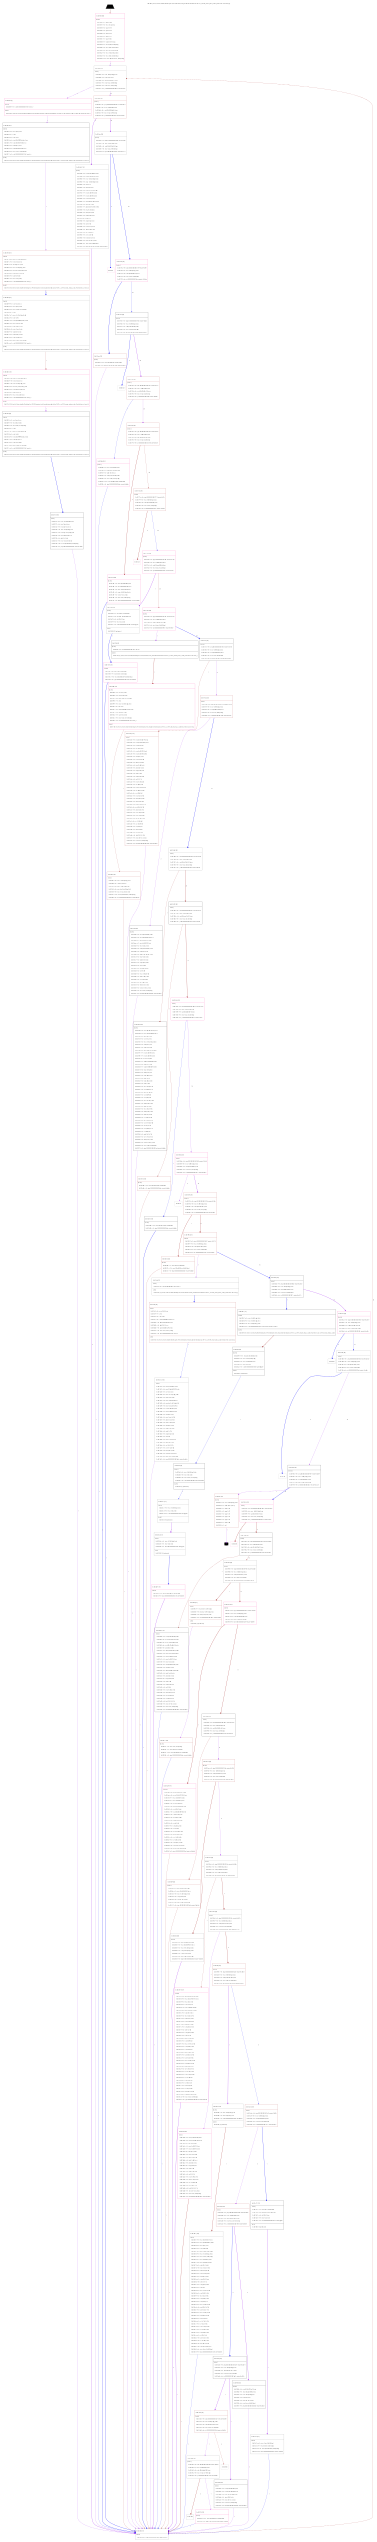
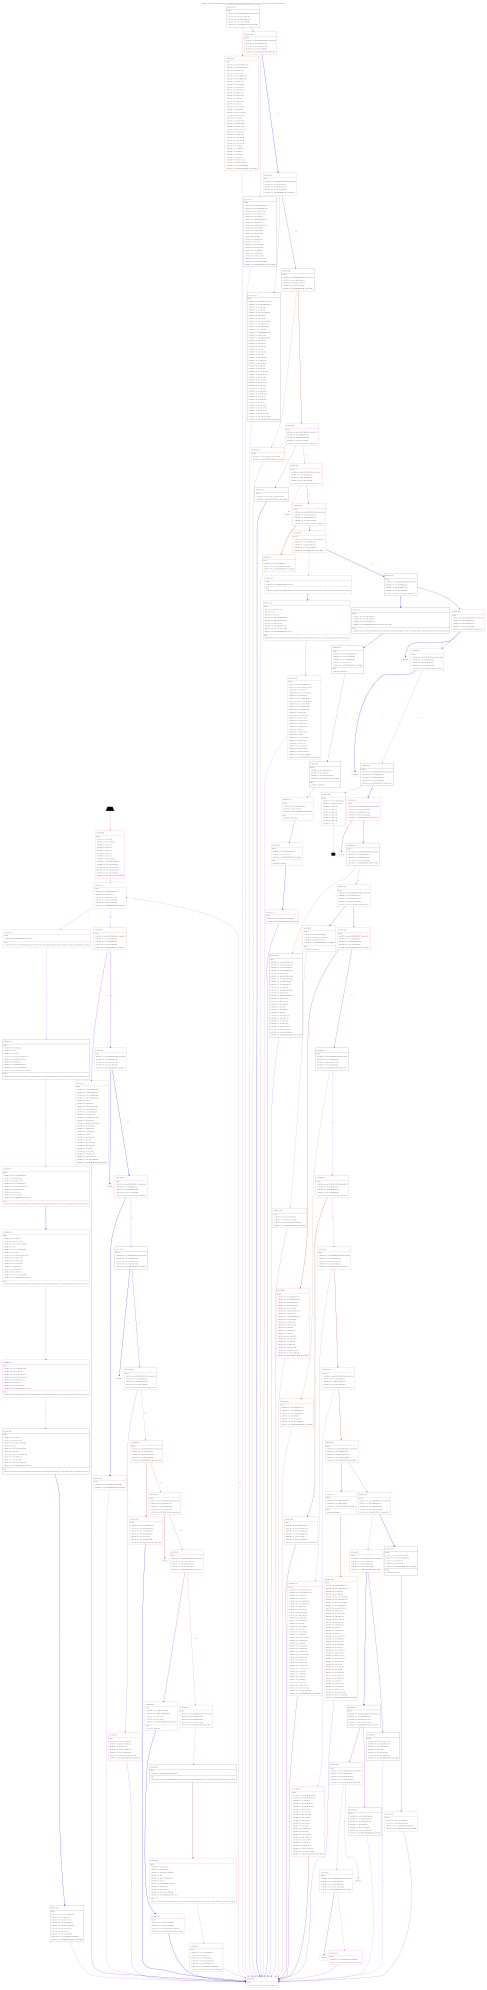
(187, 632) -> none
